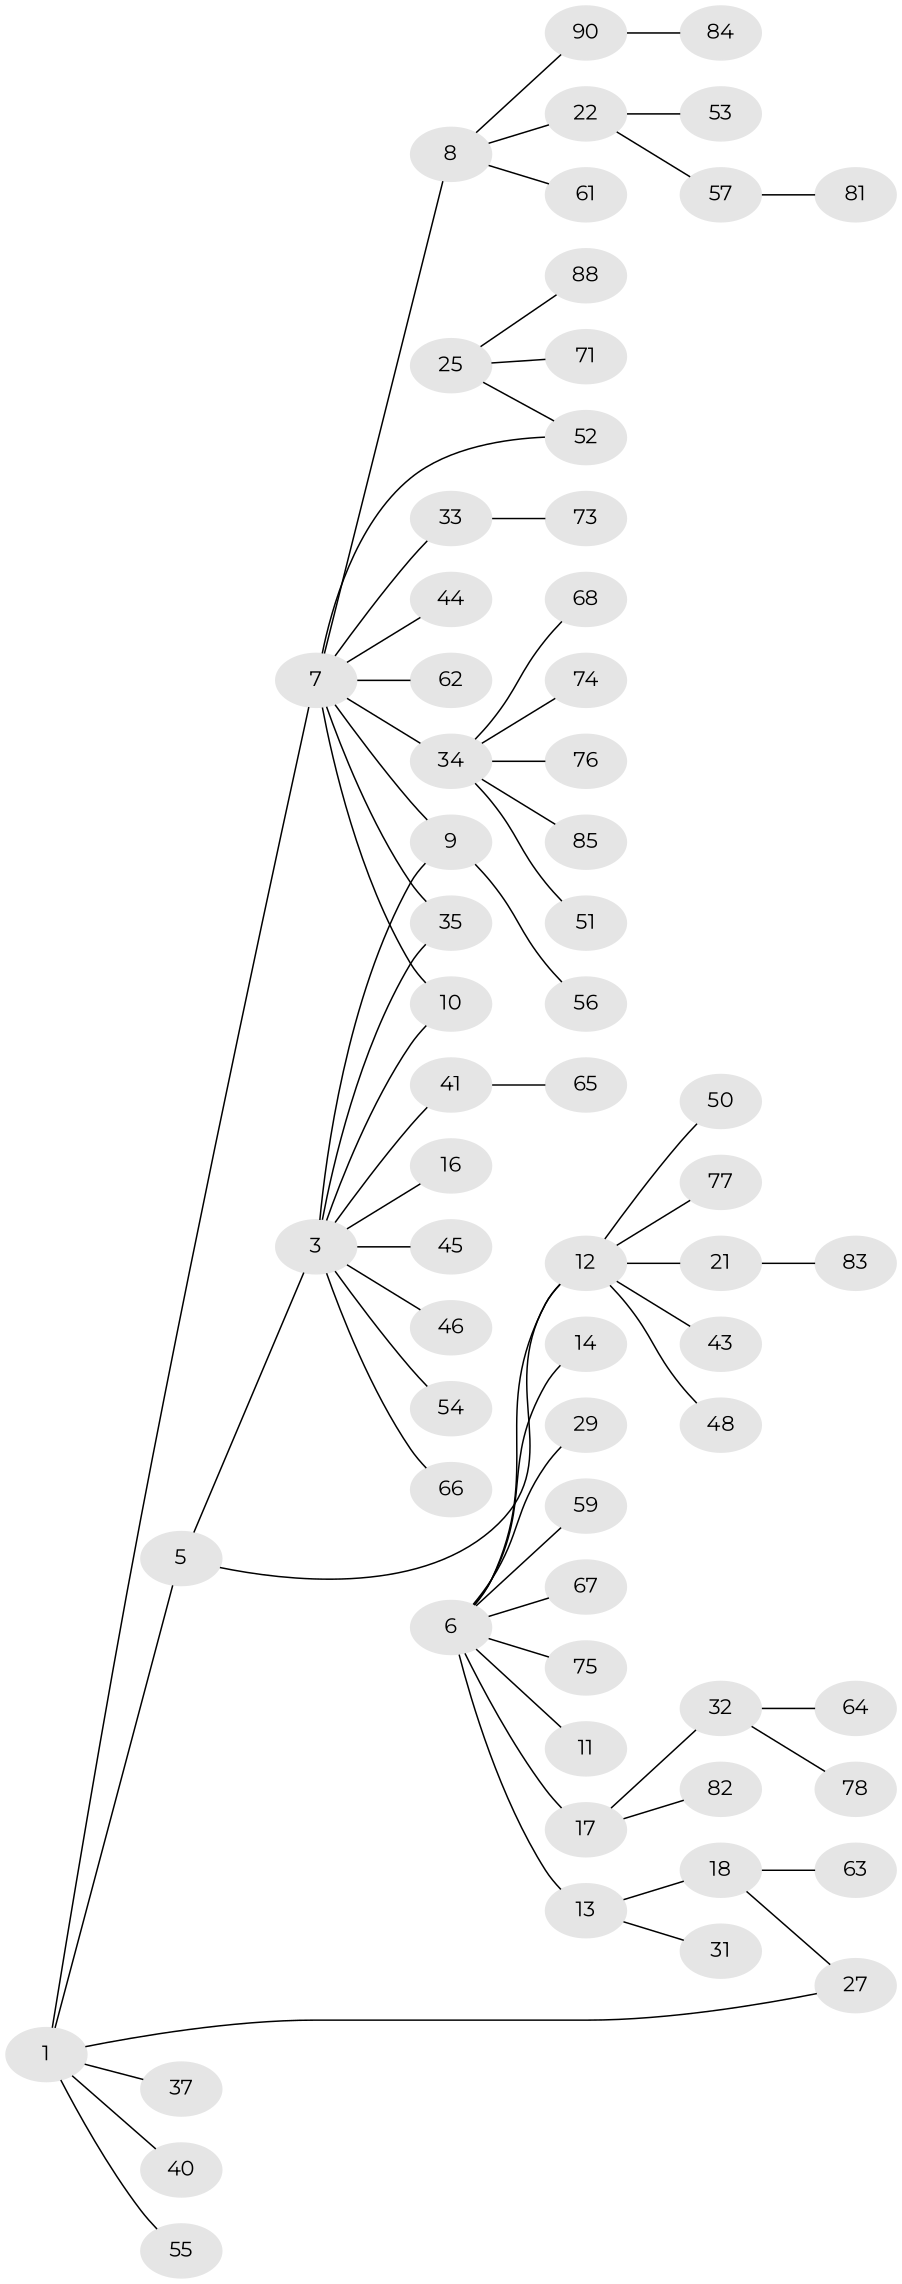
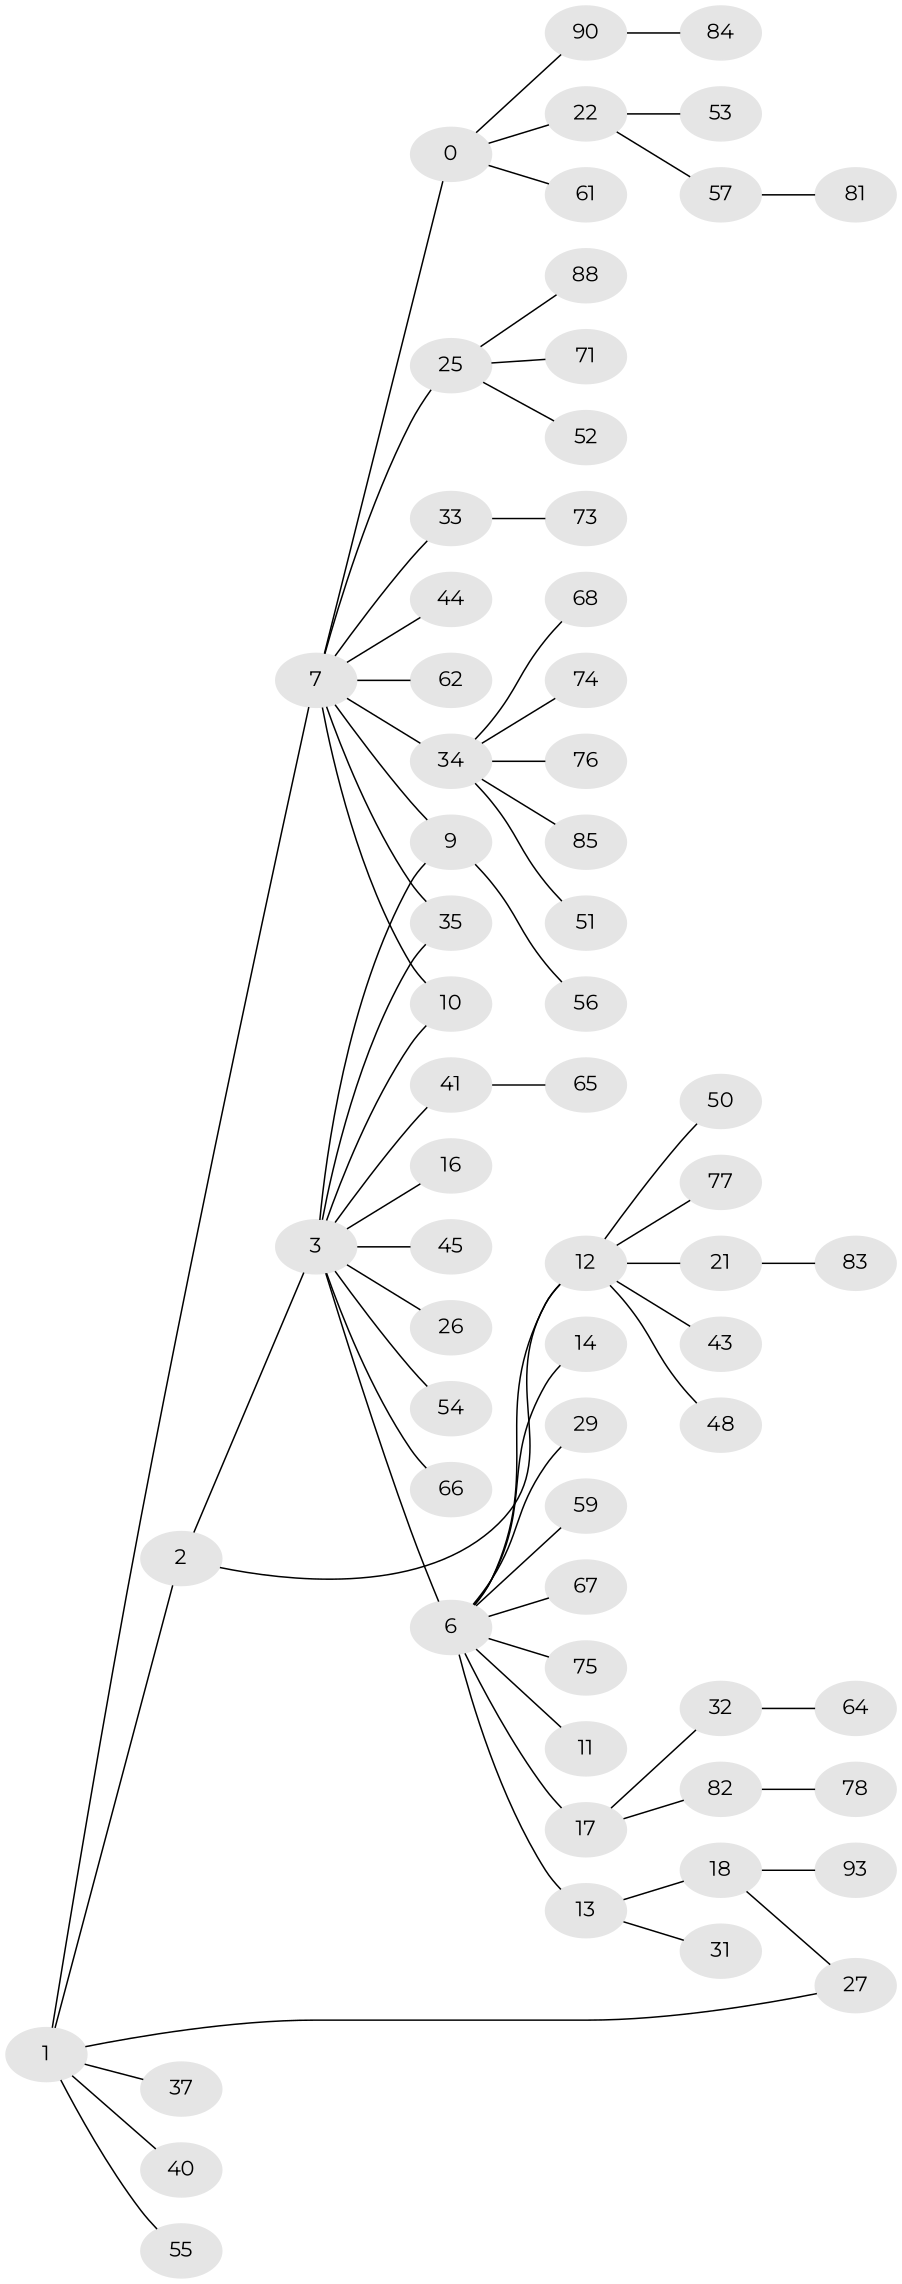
(451, 154) -> (451, 154)
(390, 498) -> (369, 518)
(451, 1328) -> (451, 1328)
none -> (379, 1439)
(181, 1559) -> (181, 1559)
(788, 1749) -> (789, 1789)
(856, 1870) -> (856, 1870)
